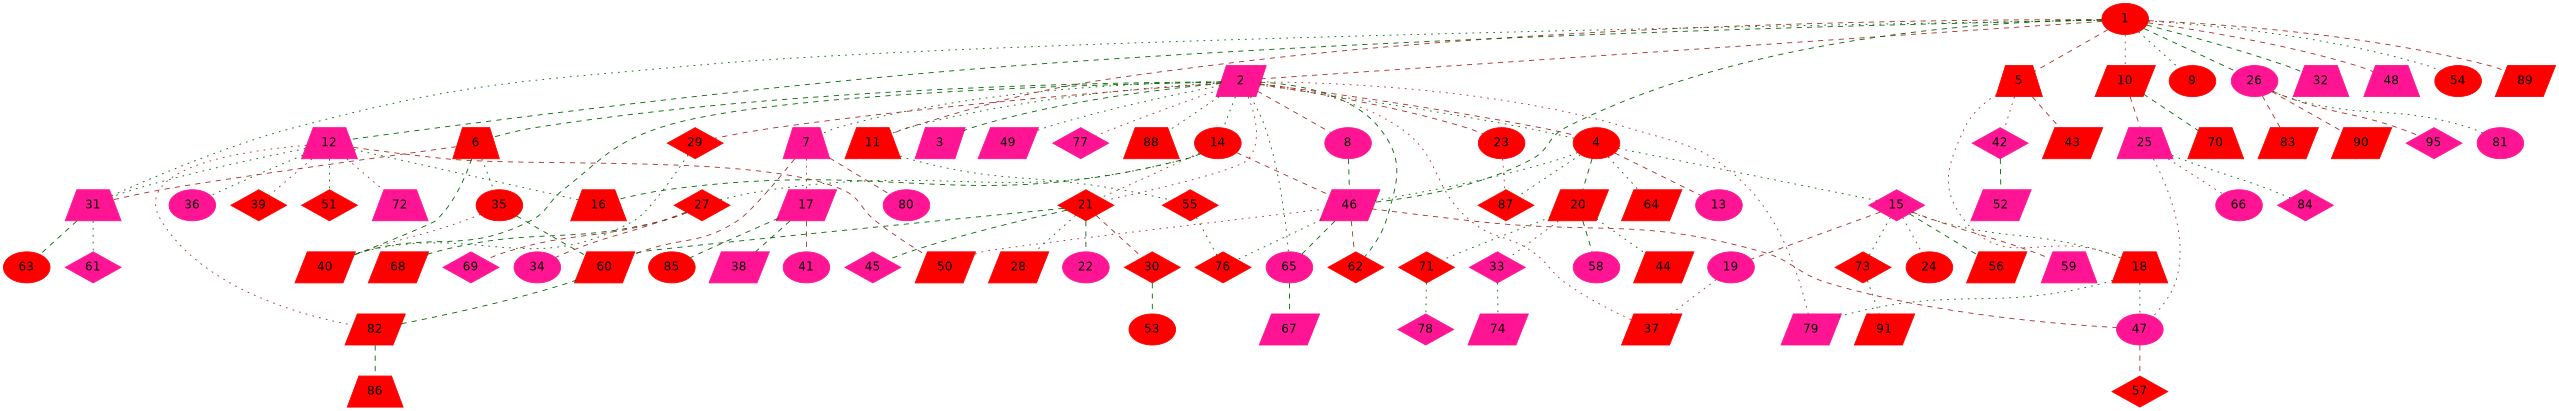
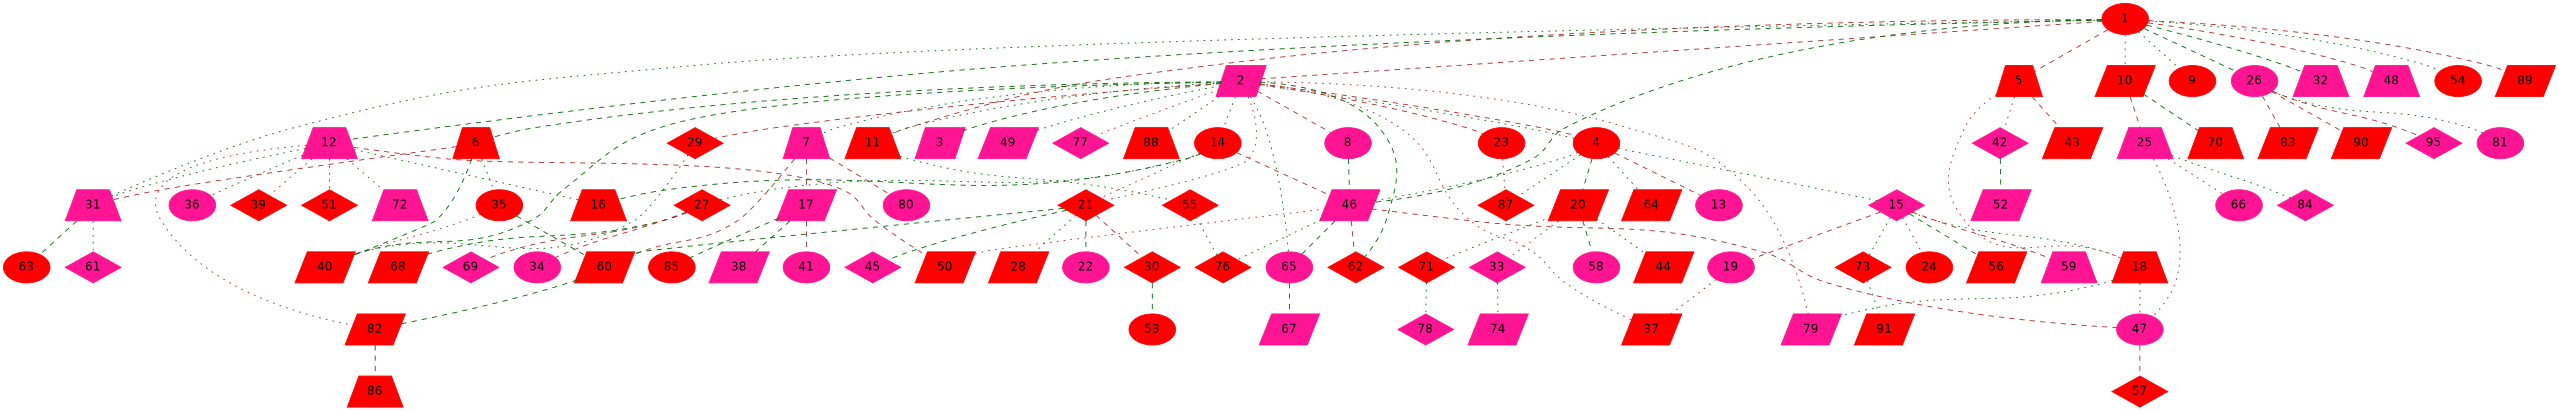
(806, 173) -> (806, 173)
